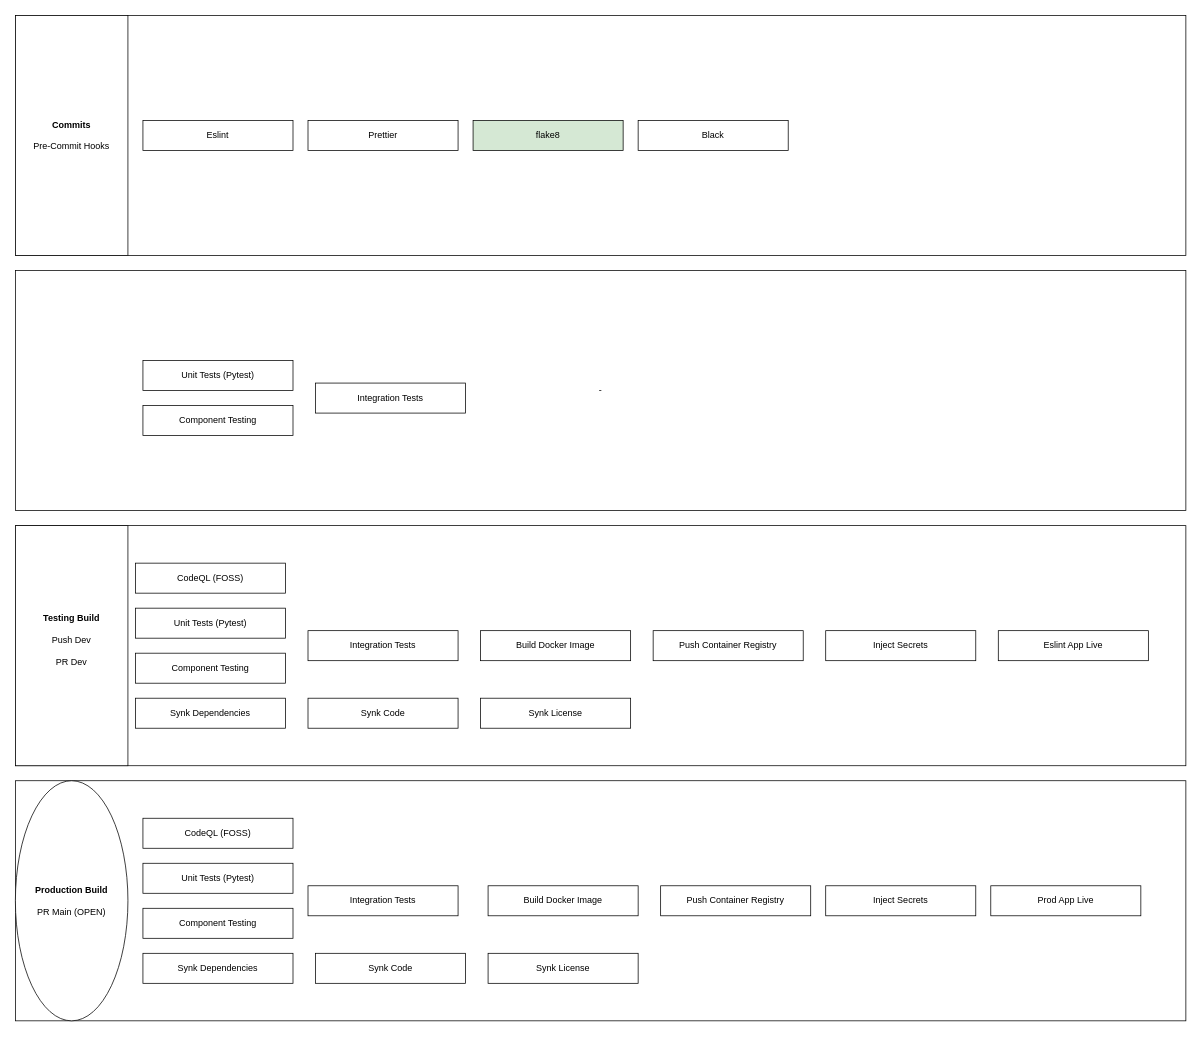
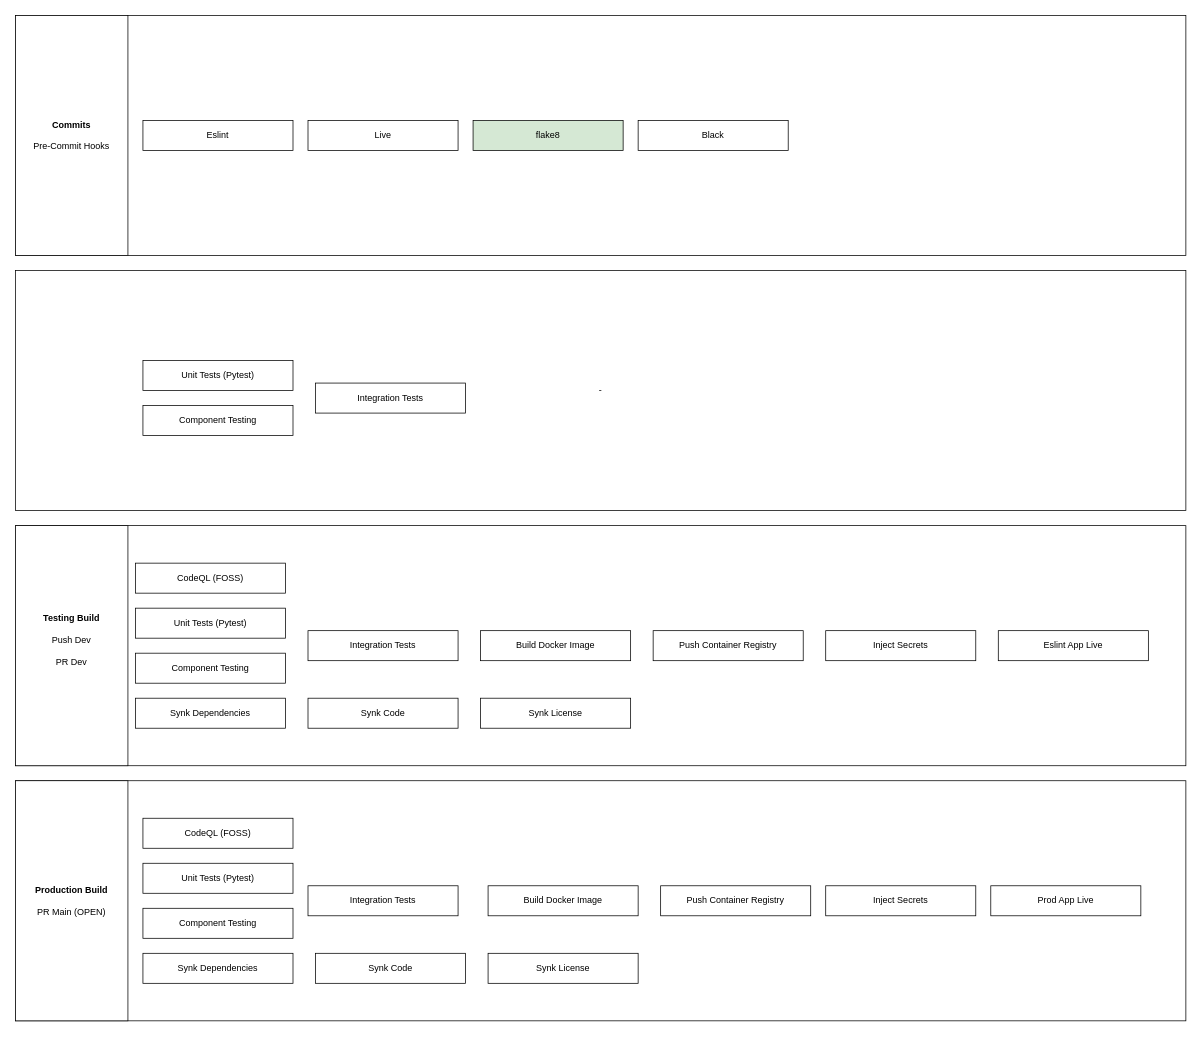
(383, 135) -> (383, 135)
(72, 900) -> (72, 900)
